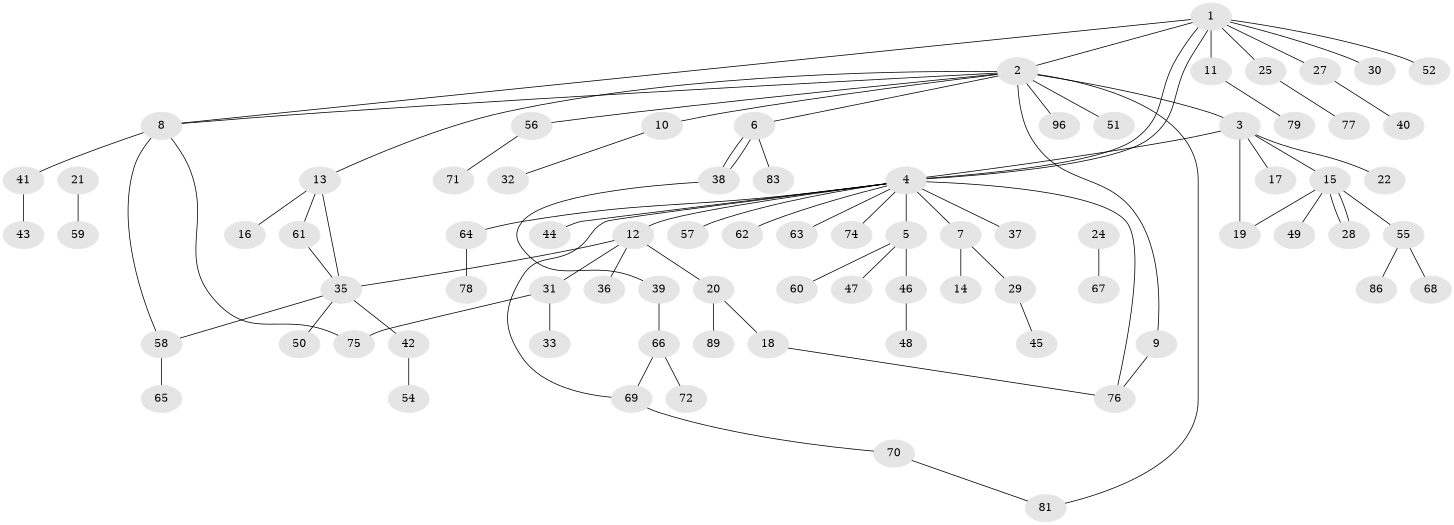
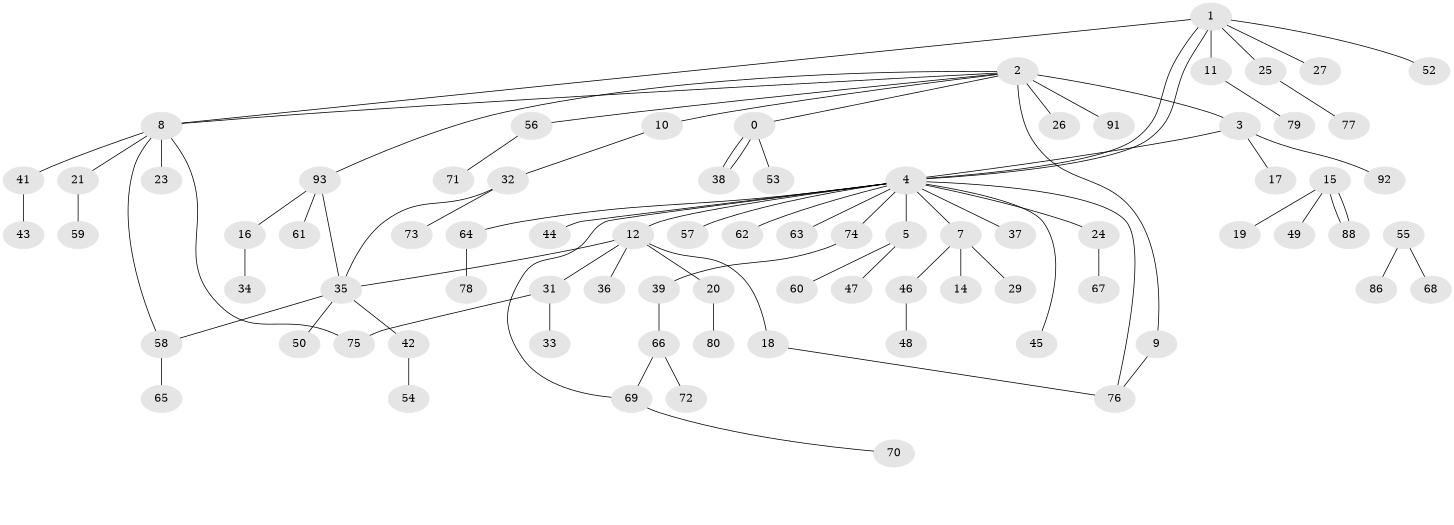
(1114, 44) -> none
(1375, 71) -> none
(755, 126) -> (755, 126)
(1059, 126) -> (1059, 126)
(1114, 126) -> (1114, 126)
(1404, 126) -> none
none -> (120, 153)
(1285, 153) -> none
none -> (162, 180)
(320, 180) -> (320, 180)
(774, 180) -> (774, 180)
(1240, 180) -> none
(1385, 180) -> (1385, 180)
(1367, 208) -> none
(532, 214) -> (755, 262)
none -> (1044, 214)
none -> (412, 235)
(1349, 235) -> (1349, 235)
(320, 262) -> (404, 210)
(906, 262) -> (934, 262)
none -> (245, 290)
(741, 317) -> (718, 262)
(1026, 317) -> (1039, 218)
(714, 344) -> (714, 344)
(1046, 508) -> none
